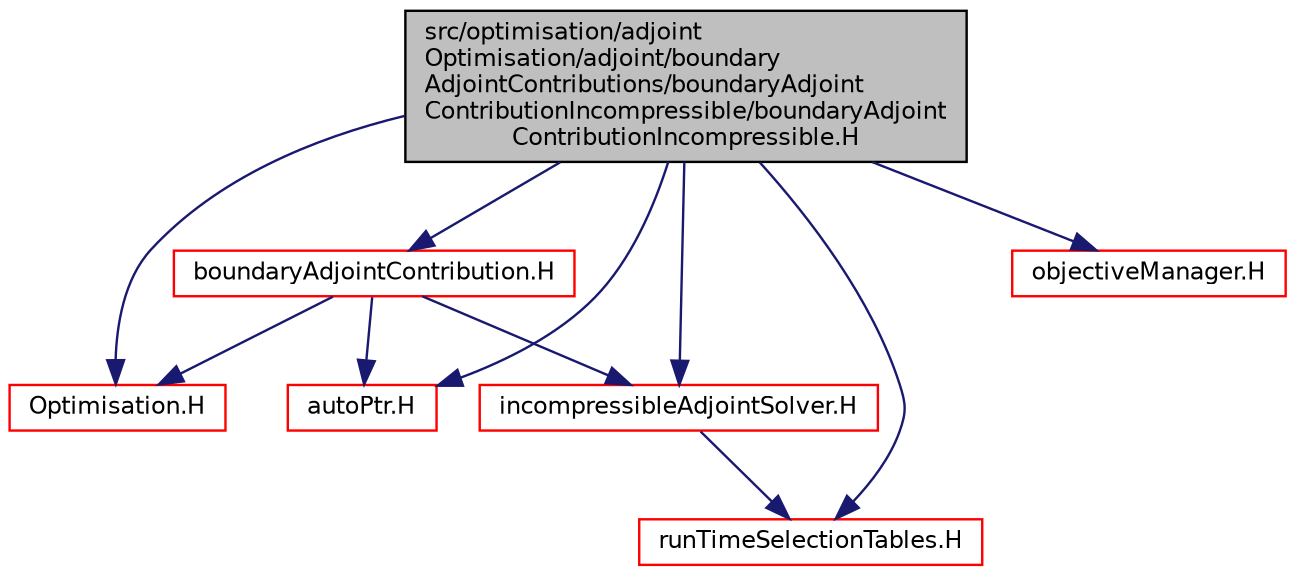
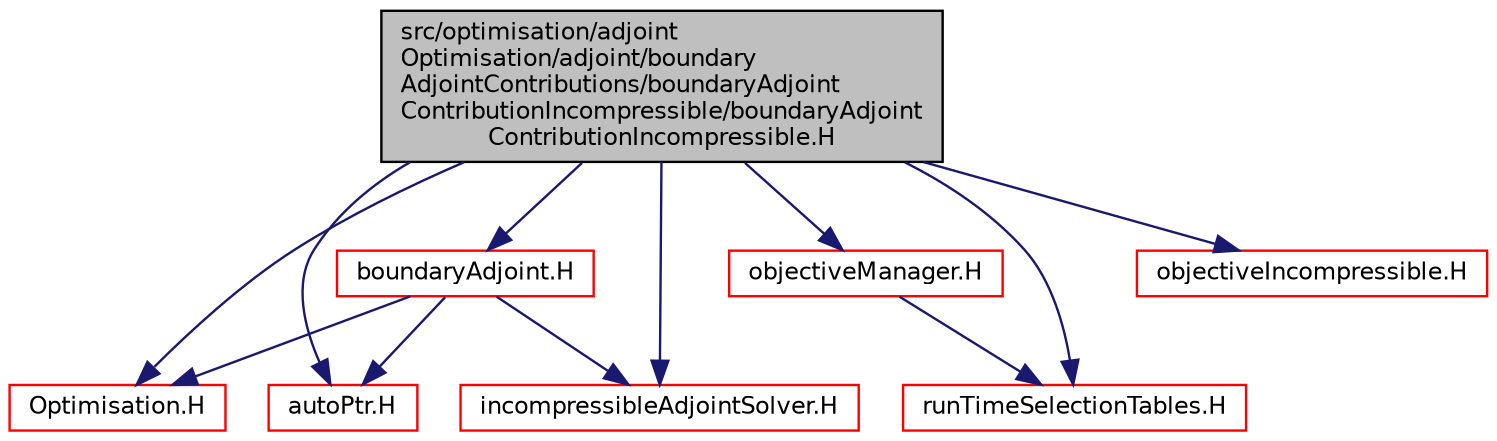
(374, 273) -> (465, 273)
none -> (1312, 273)
(736, 467) -> (960, 334)
